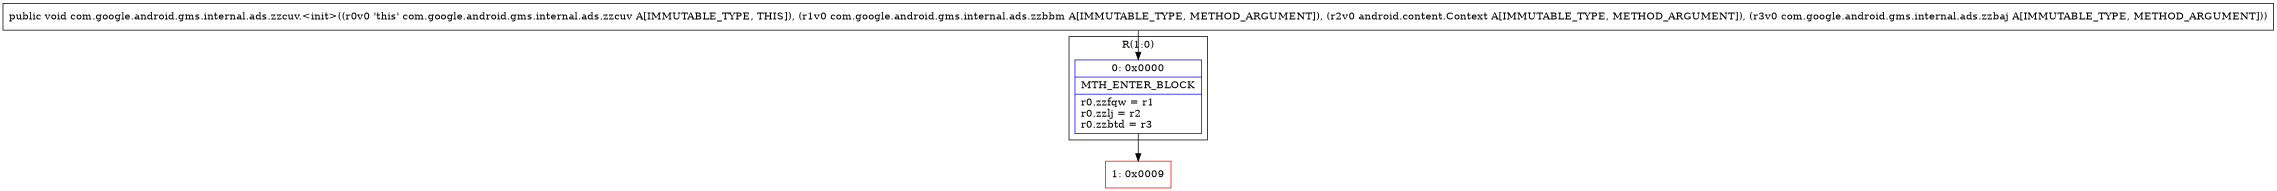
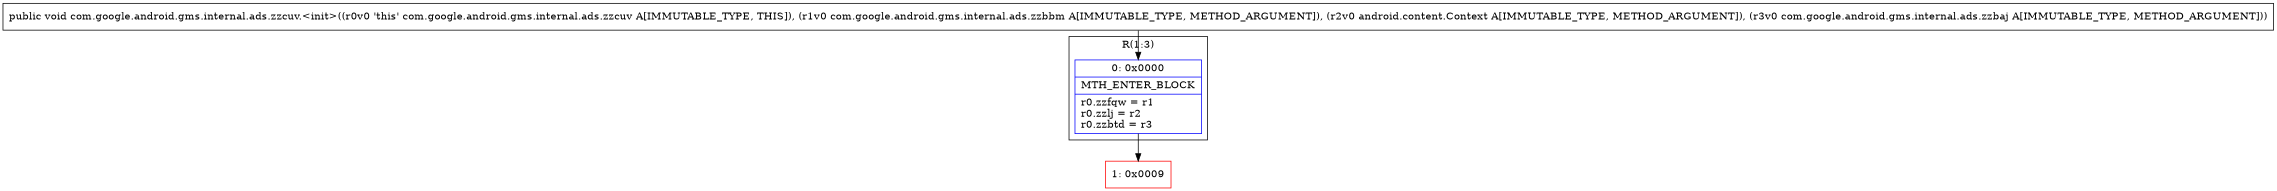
(1138, 45) -> (1138, 45)
